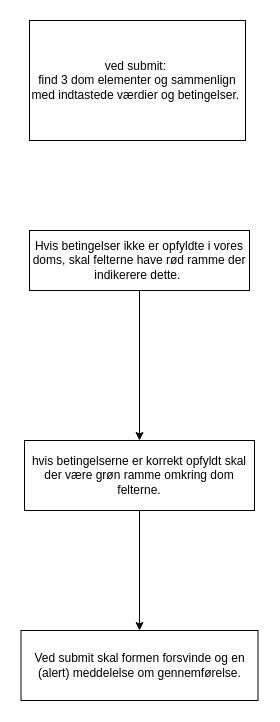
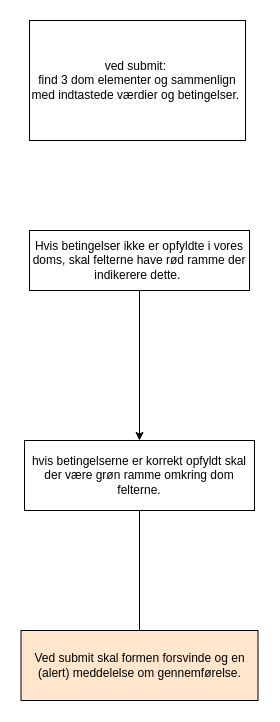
(140, 622) -> (140, 624)
(140, 666) -> (140, 666)
